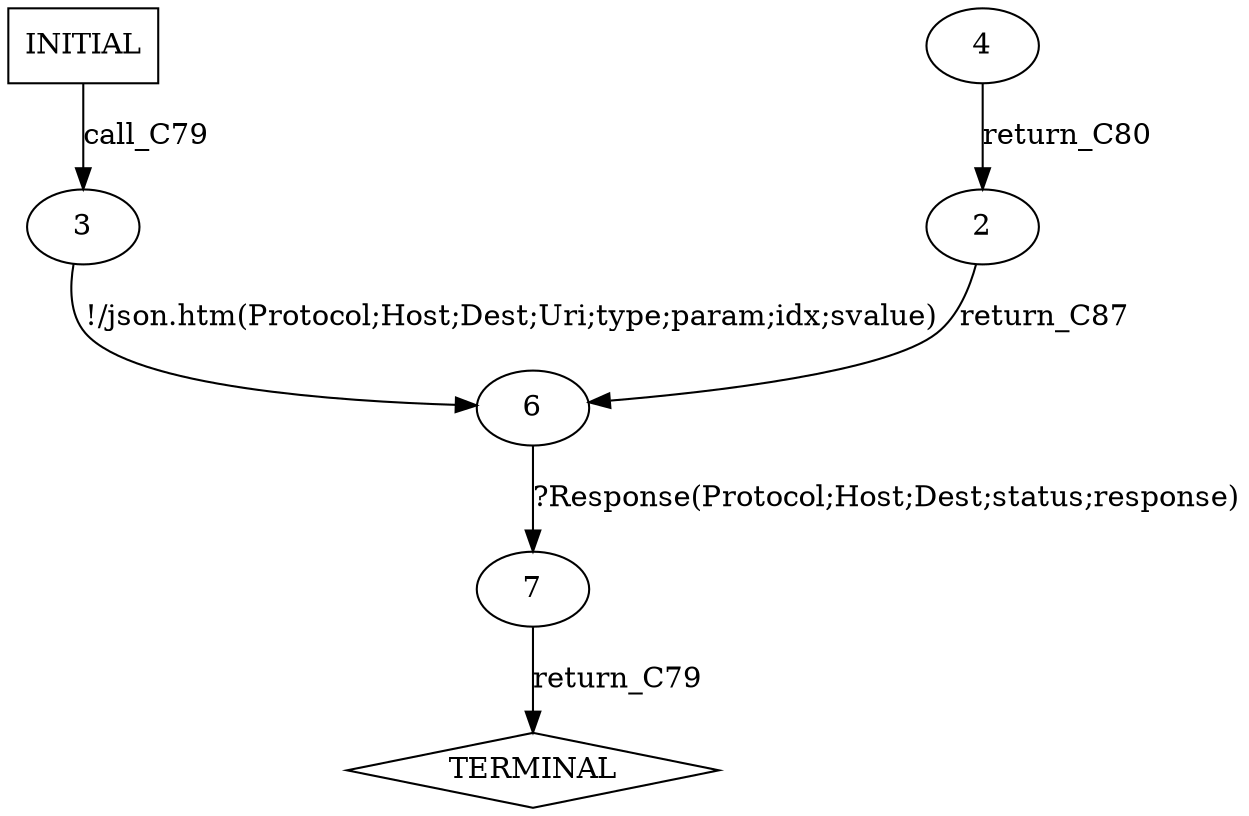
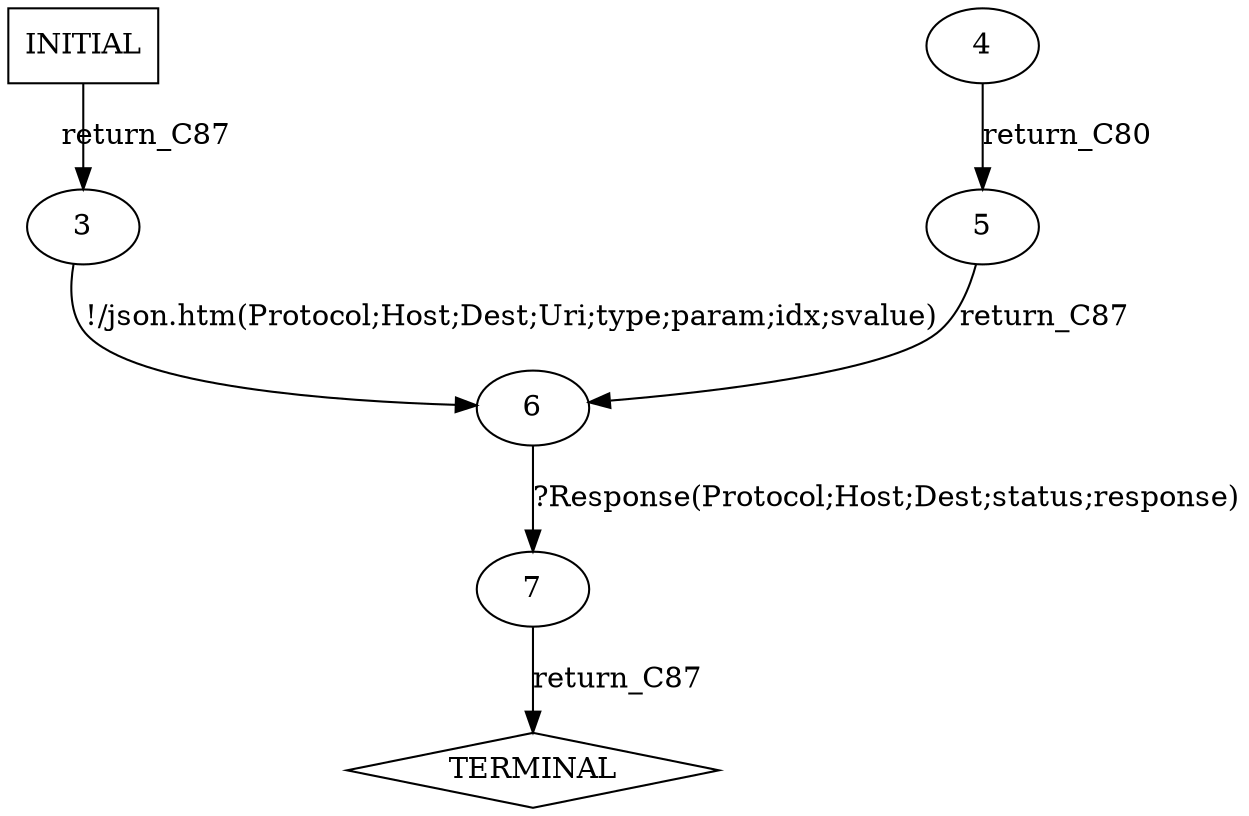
(147, 136) -> (147, 136)
(983, 227) -> (983, 227)
(618, 680) -> (618, 680)
